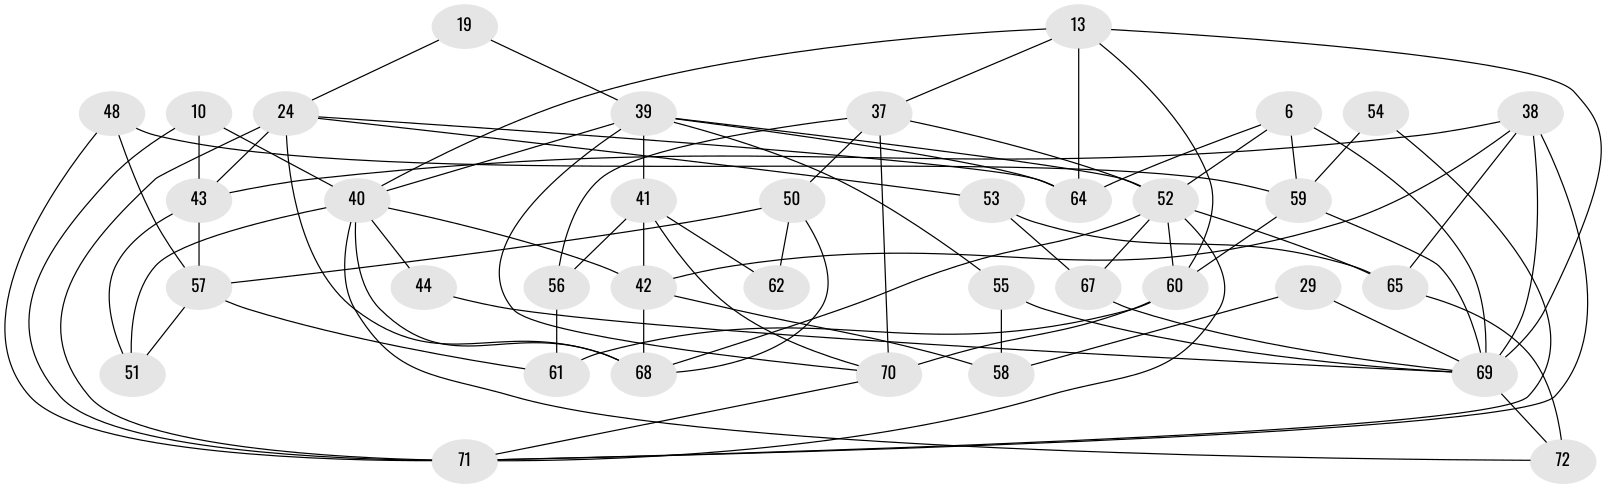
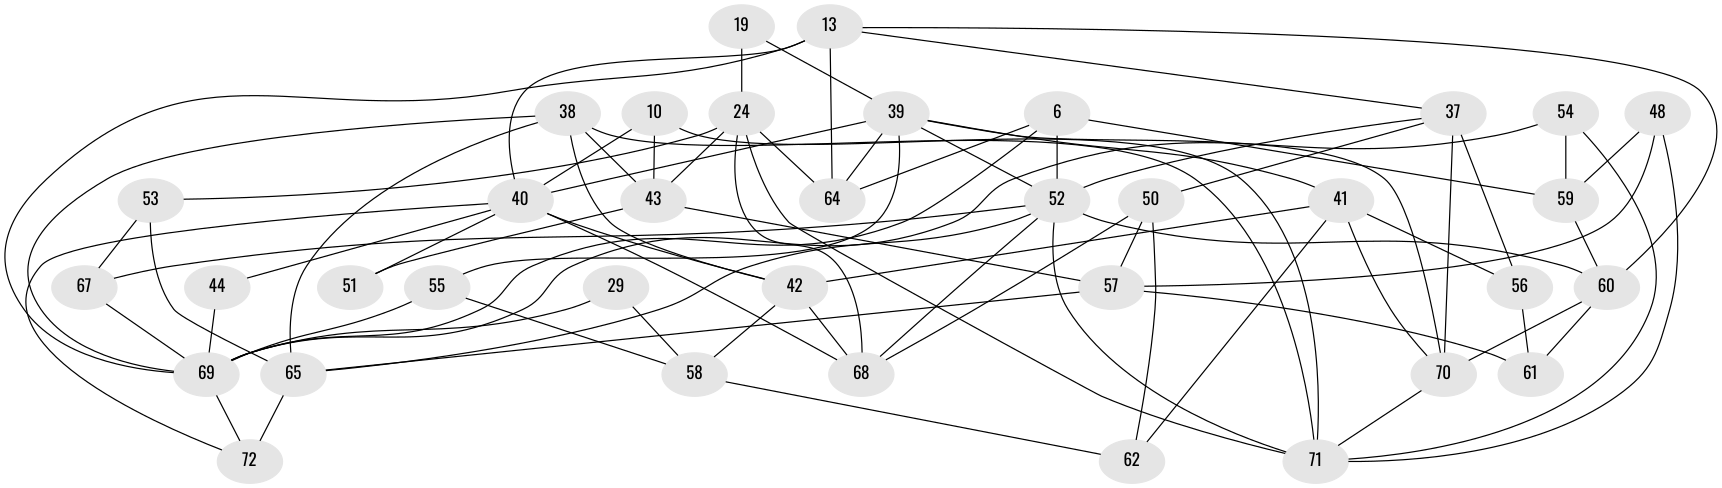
(1427, 258) -> (948, 224)
(166, 331) -> (703, 331)
none -> (913, 418)
